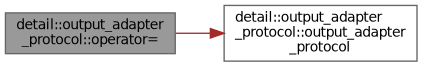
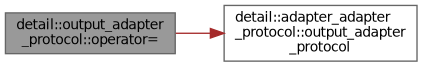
(321, 33) -> (321, 33)
